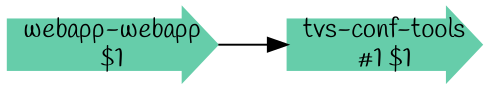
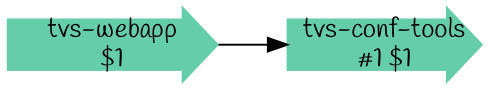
(113, 45) -> (113, 45)
